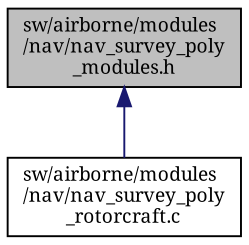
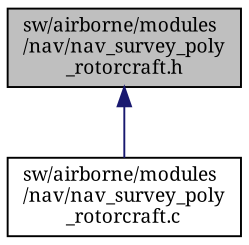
(124, 48) -> (124, 48)
